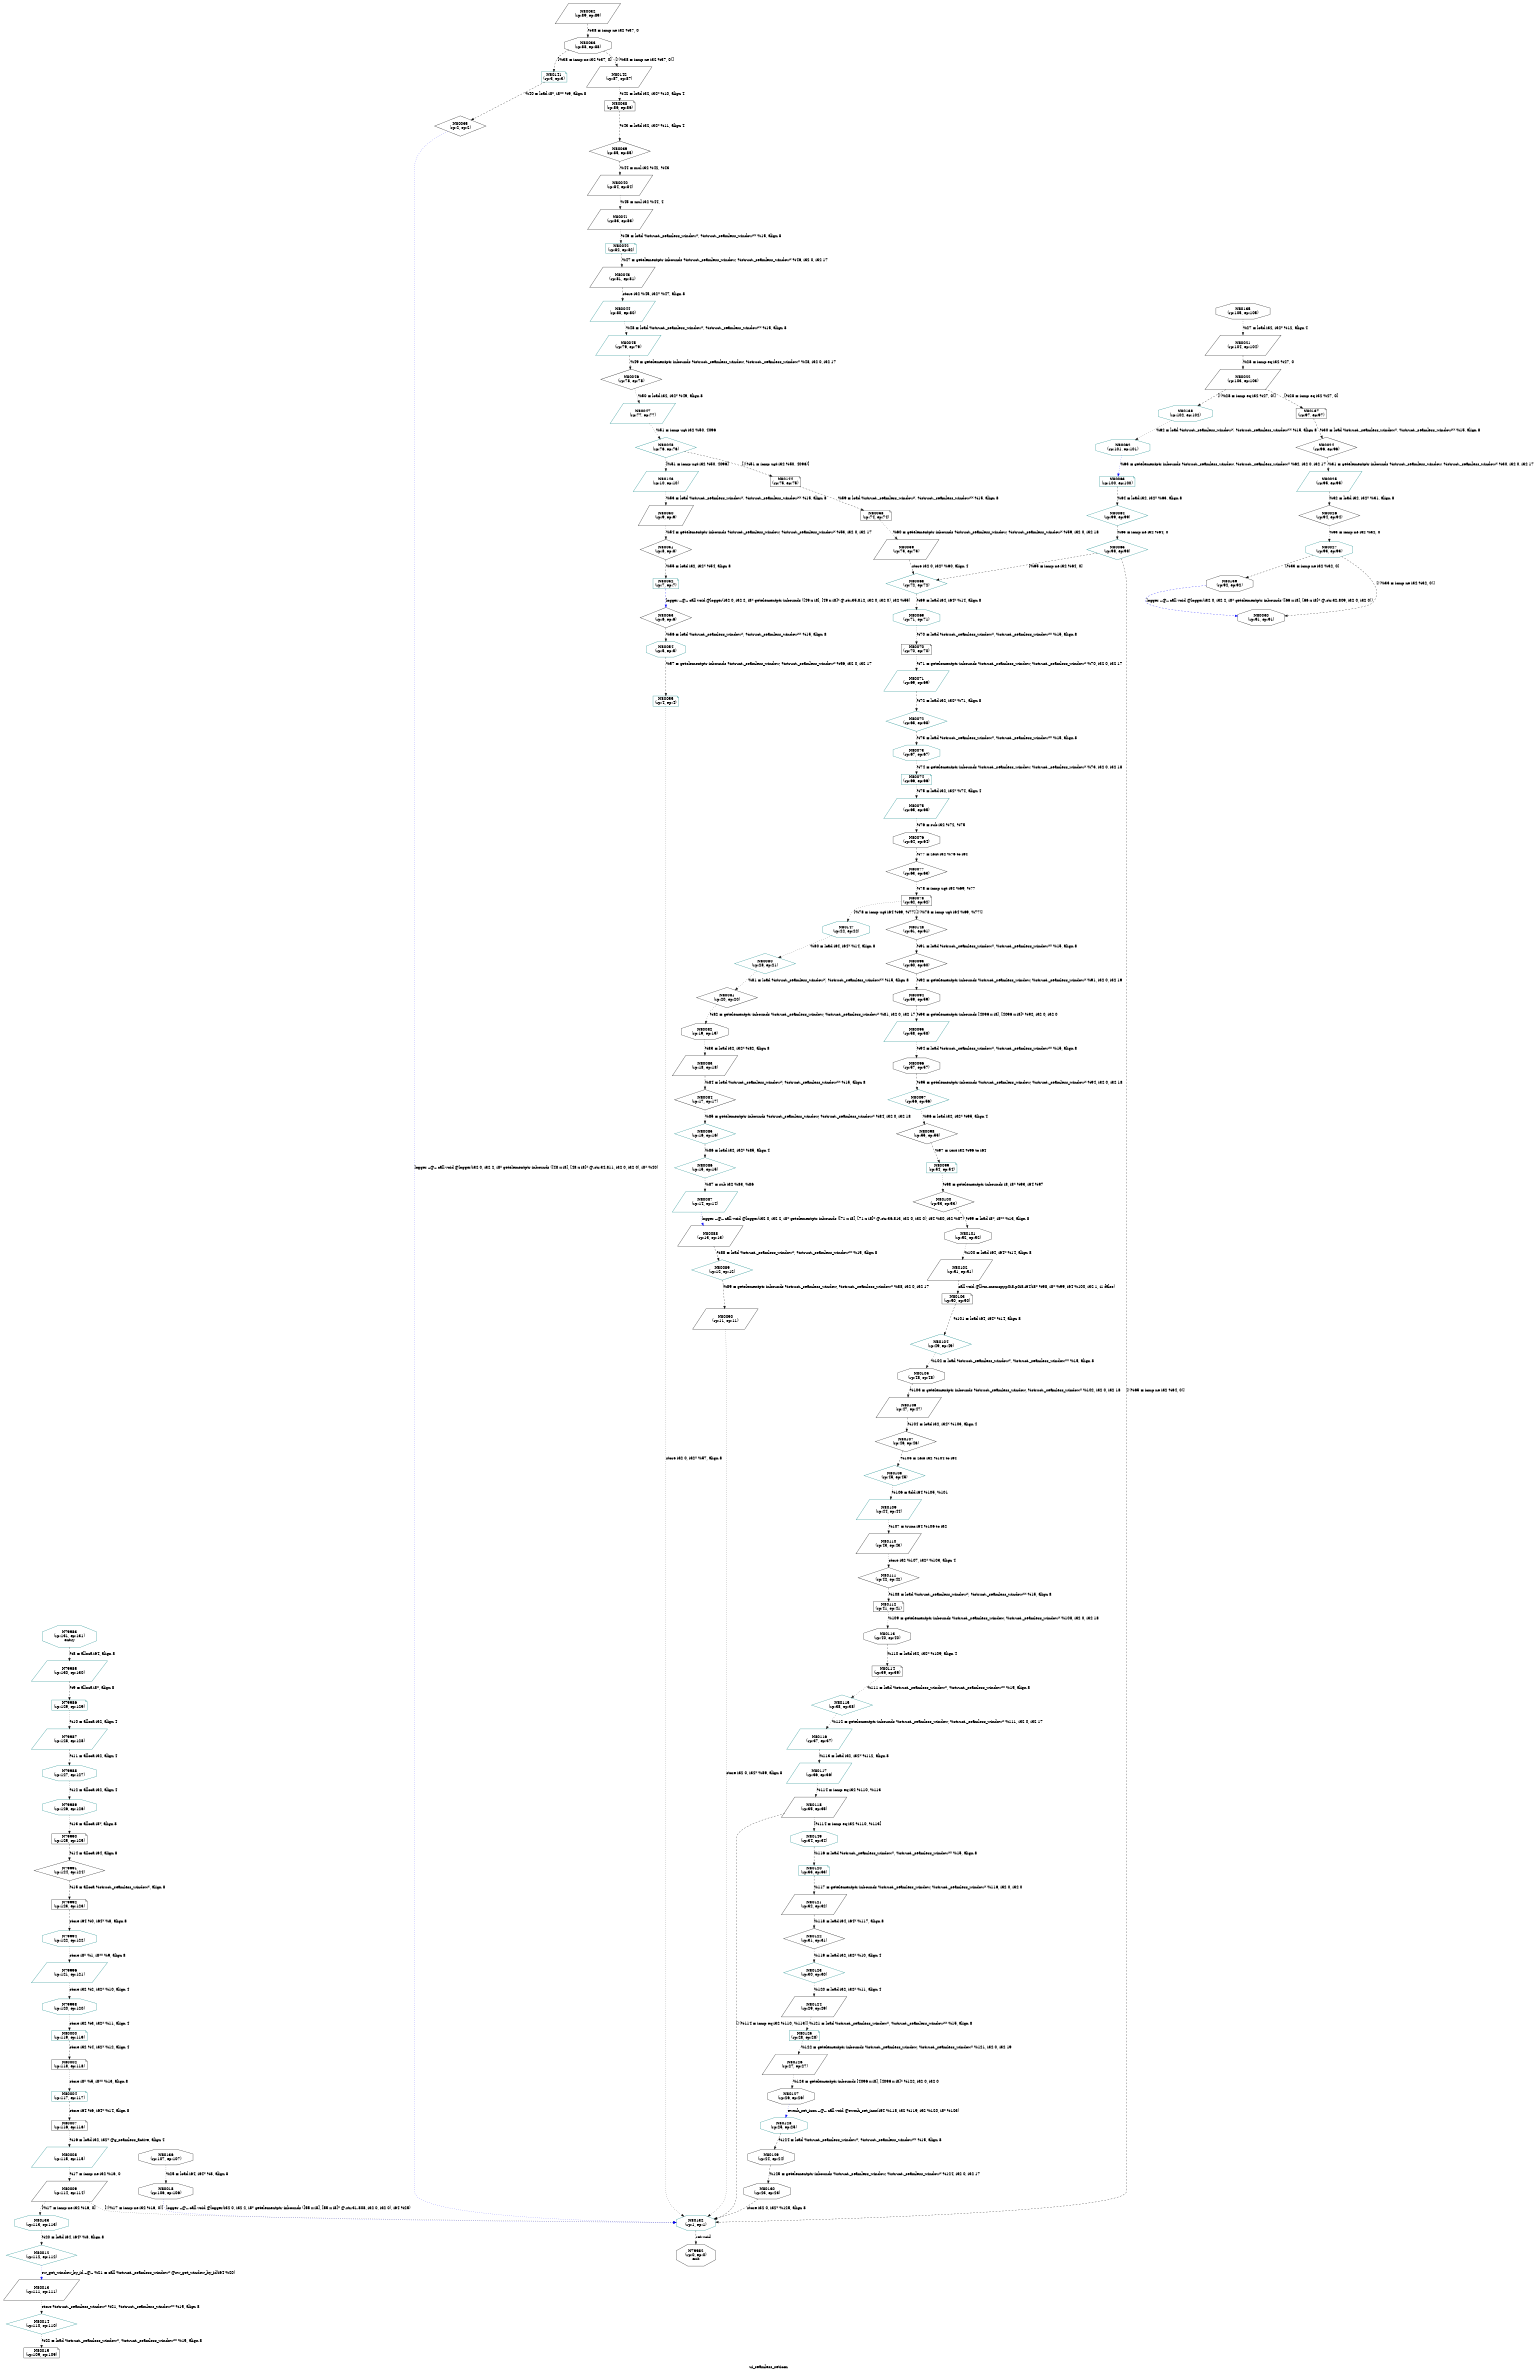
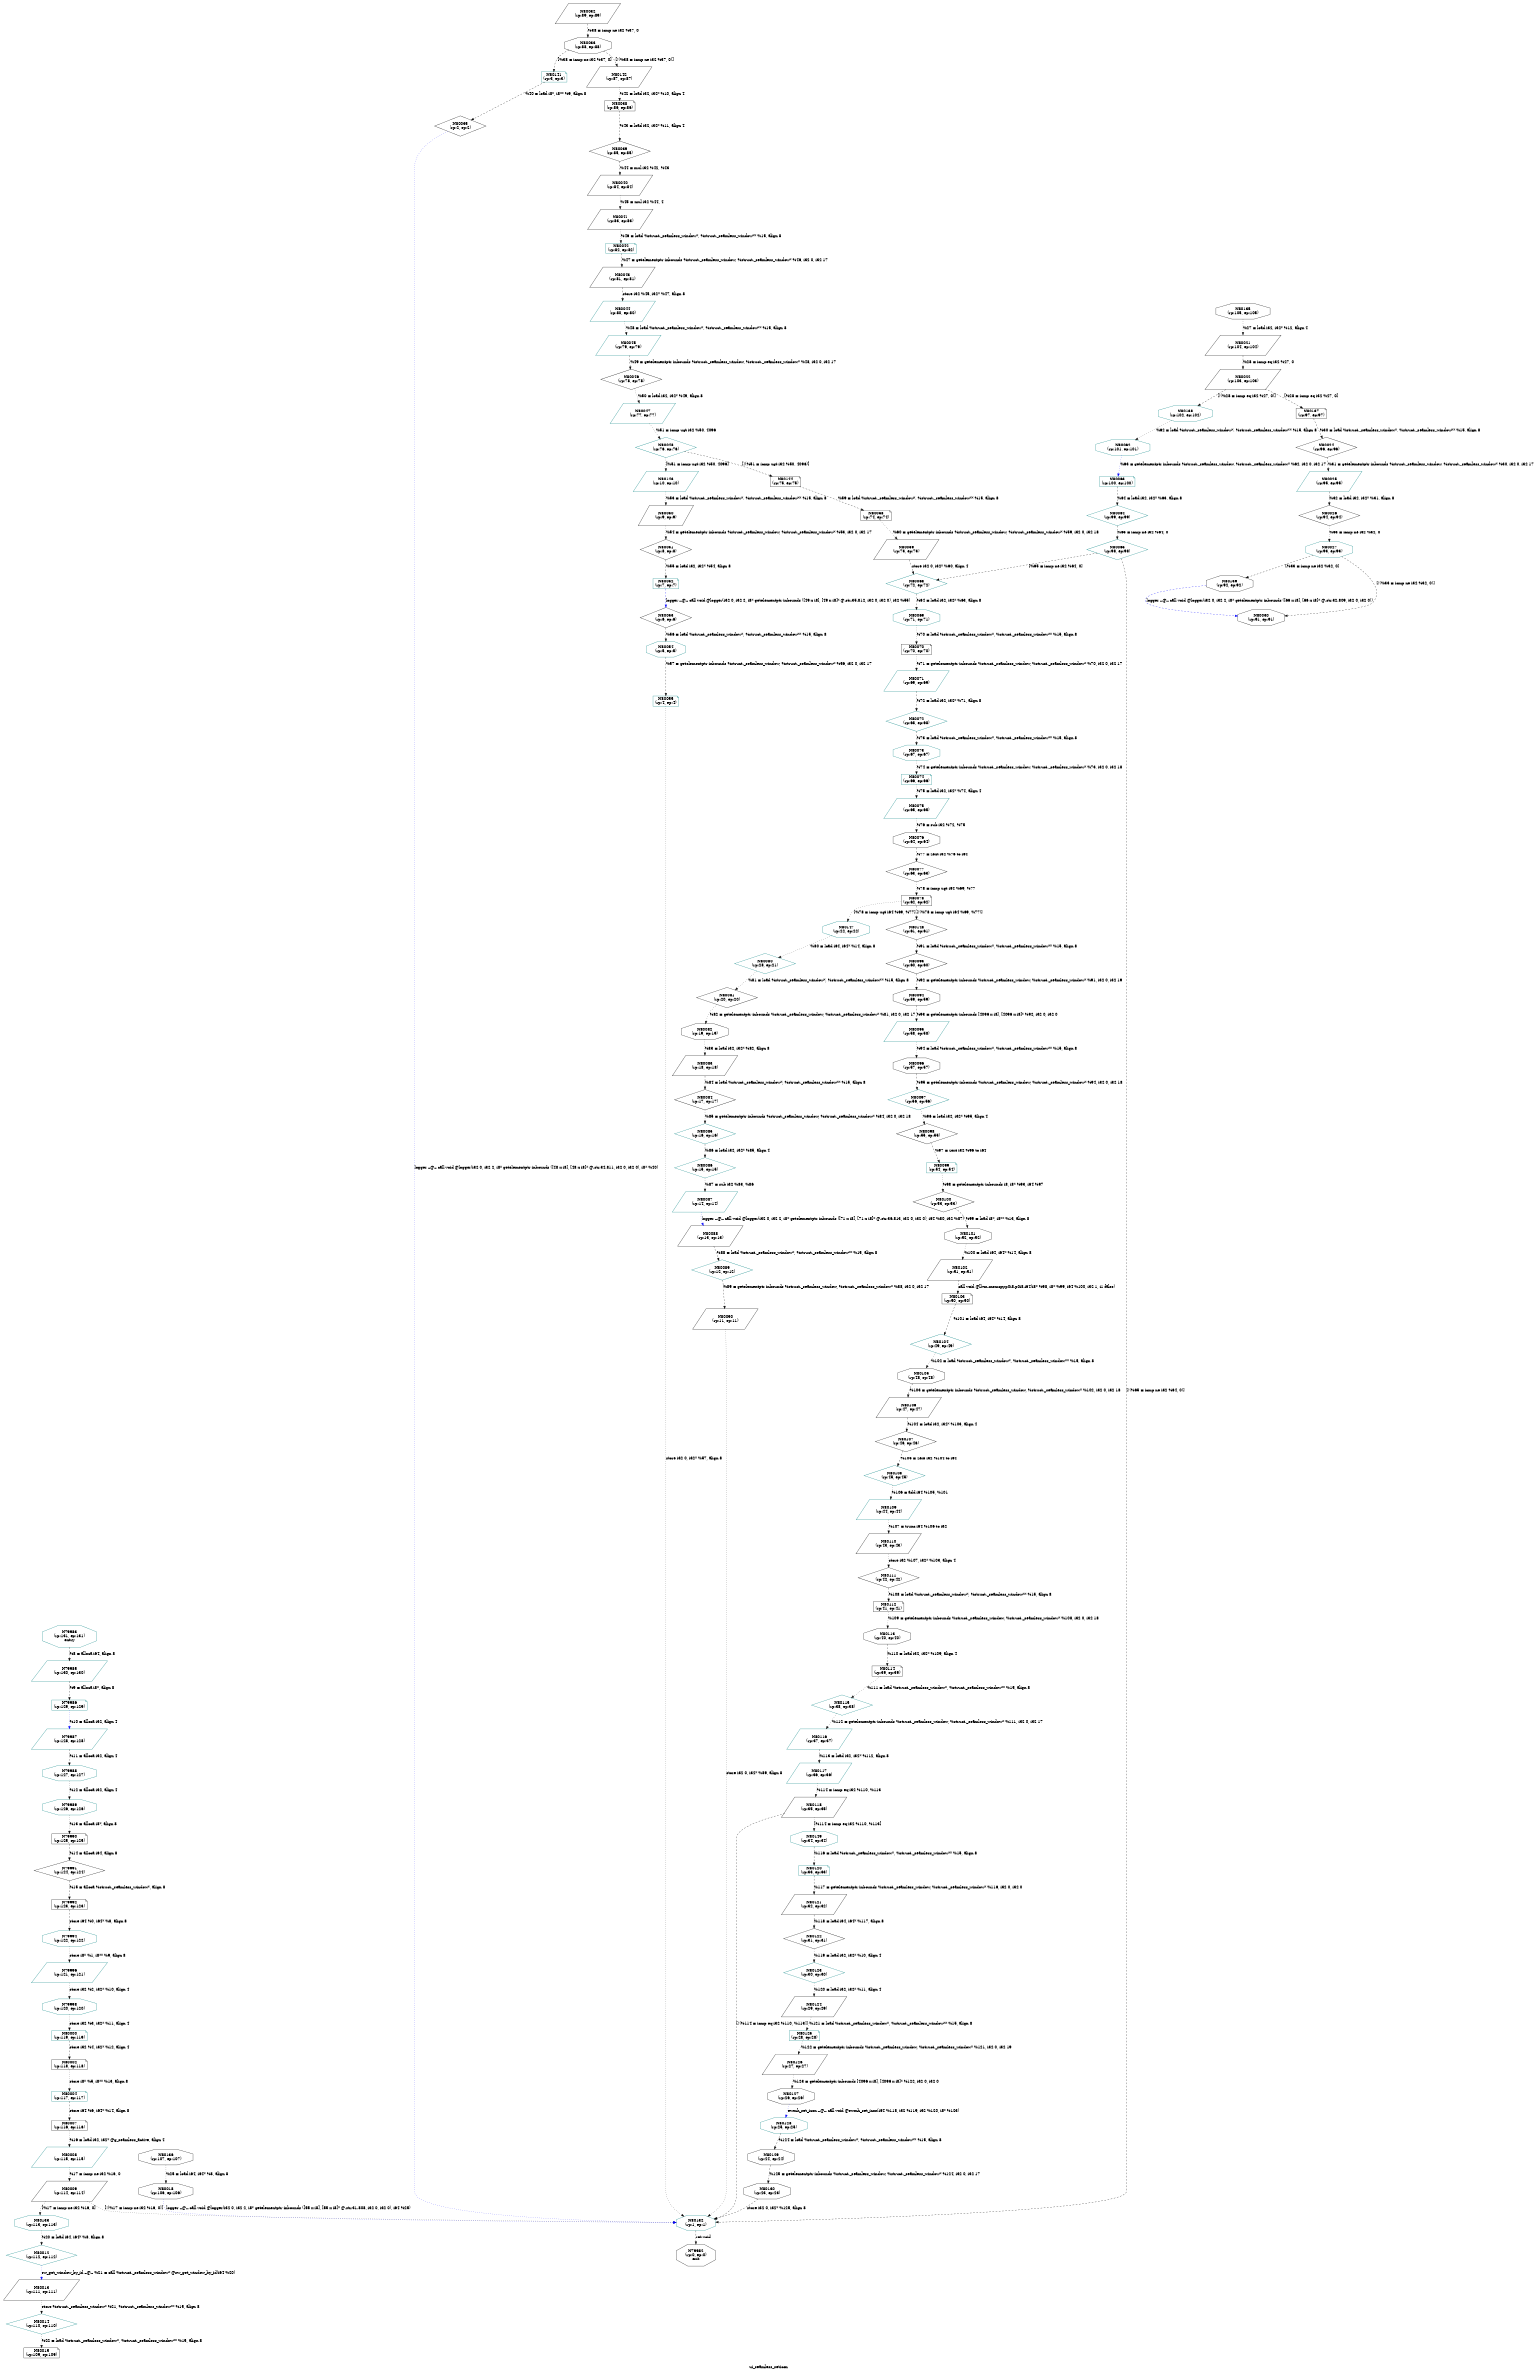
(949, 601) -> (949, 601)
(69, 1718) -> (69, 1718)
